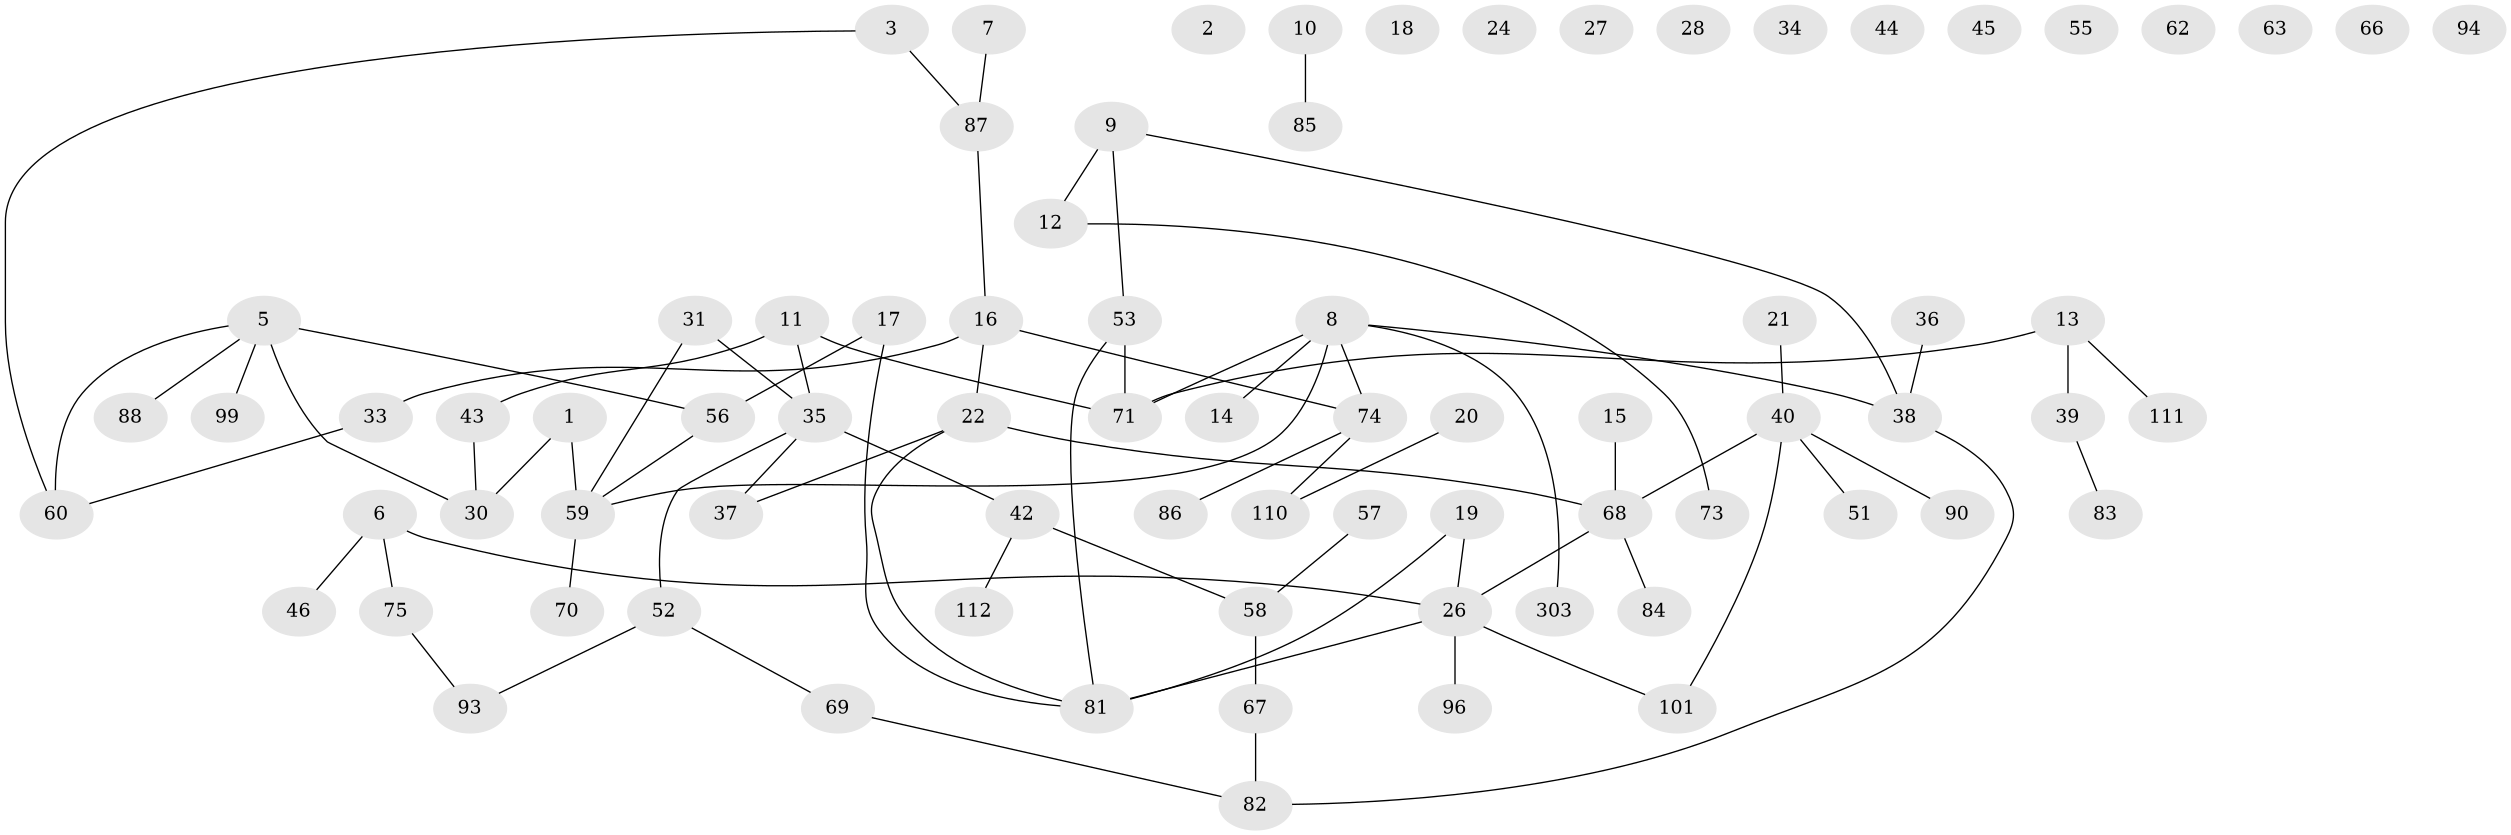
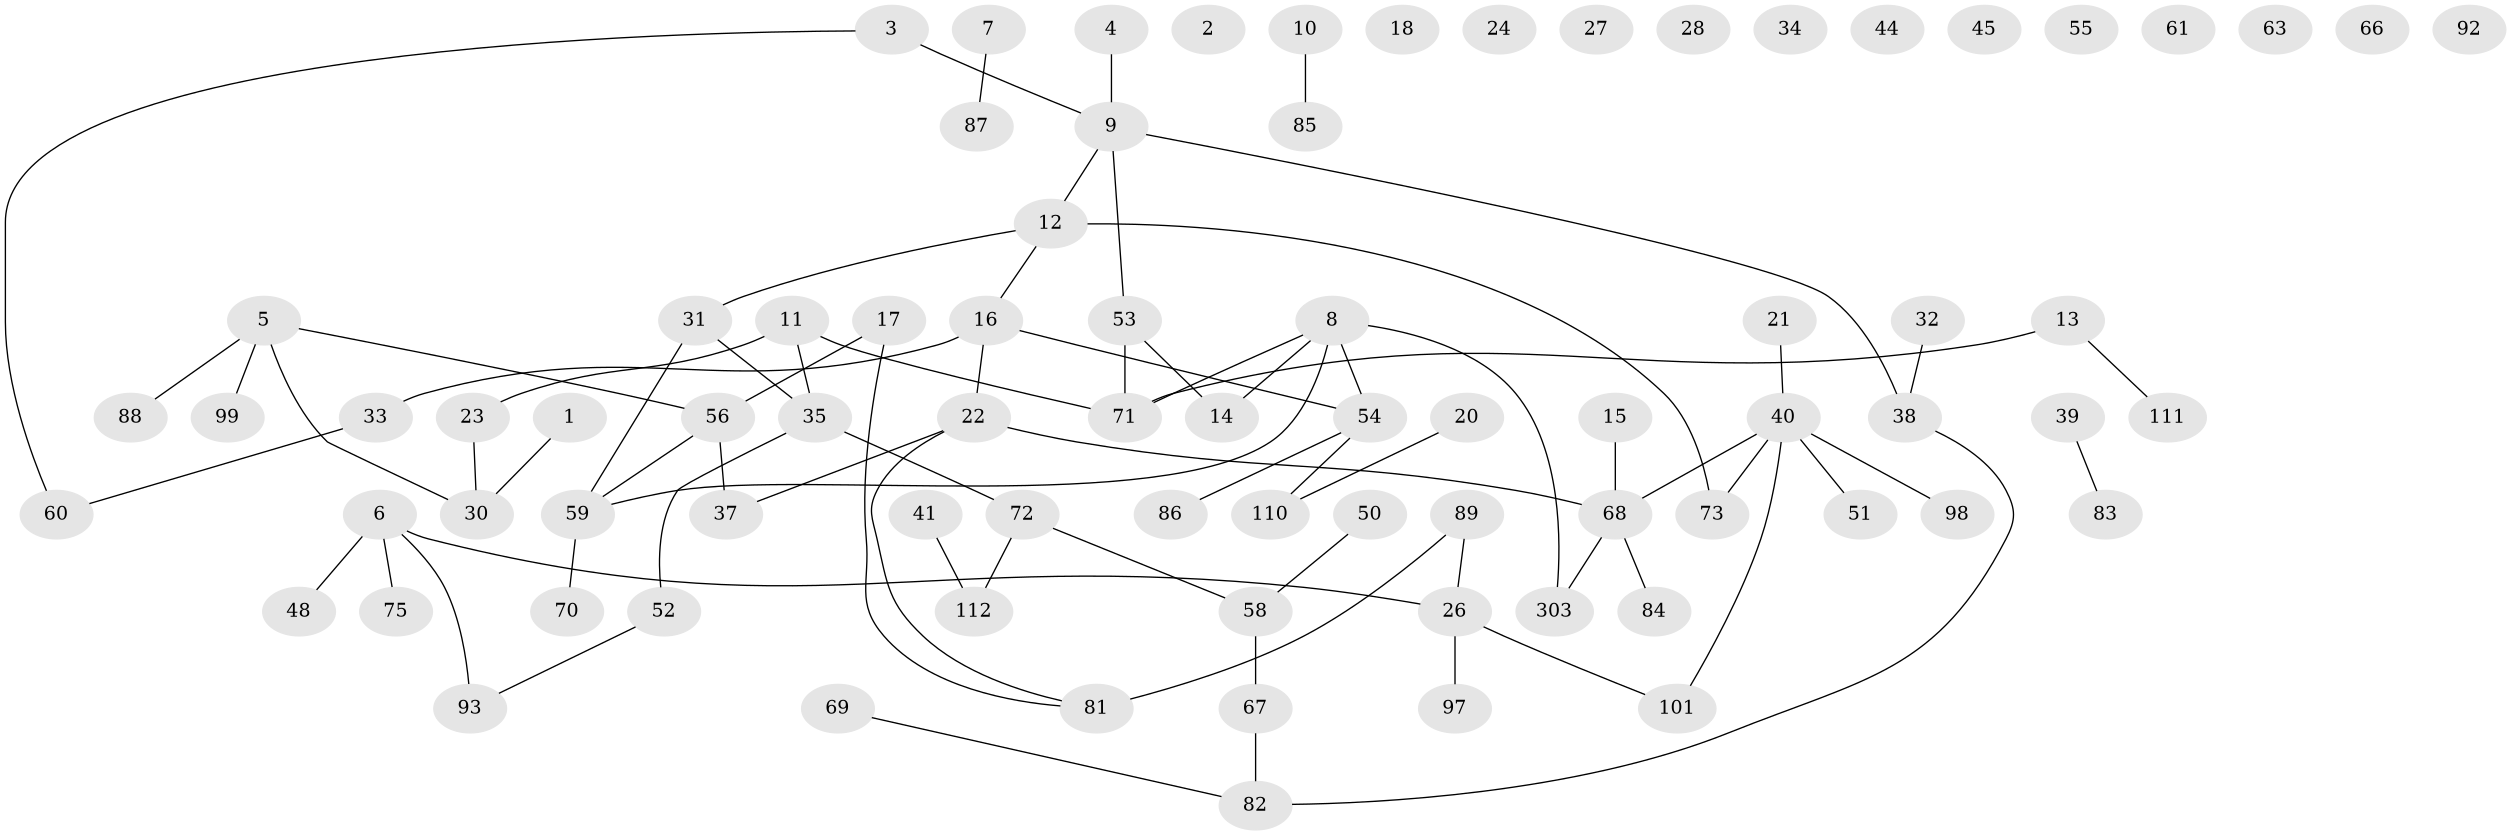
none -> (1111, 30)
(2178, 30) -> (2178, 30)
(2469, 30) -> (2469, 30)
(934, 78) -> (1000, 80)
(981, 224) -> (1018, 272)
none -> (867, 261)
(1928, 321) -> (1928, 321)
(1559, 346) -> none
(2068, 369) -> none
(105, 373) -> none
(473, 418) -> (473, 418)
(1370, 418) -> (1370, 418)
(574, 466) -> none
(771, 466) -> (723, 475)
none -> (1748, 466)
(1073, 509) -> (1160, 356)
none -> (926, 515)
(1023, 515) -> (1023, 515)
(1370, 515) -> (1370, 515)
(1467, 515) -> (1467, 515)
(1958, 515) -> (1958, 515)
(1535, 563) -> (1585, 563)
(299, 612) -> (299, 612)
(433, 660) -> (451, 602)
(751, 660) -> none
(1276, 660) -> none
(1455, 709) -> (1455, 709)
